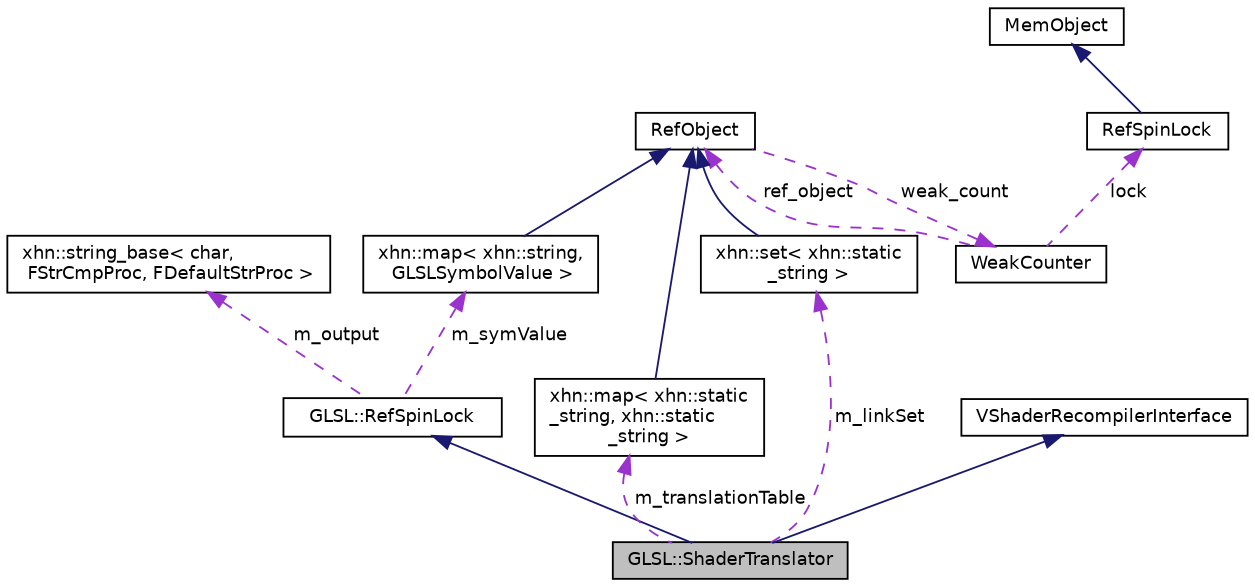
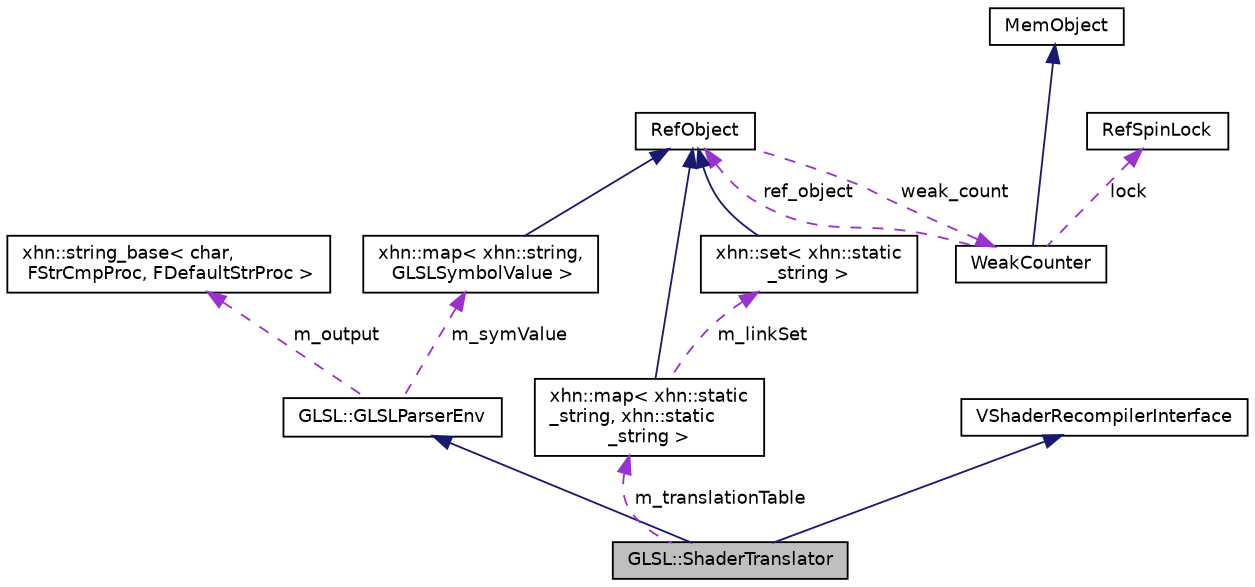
(1114, 85) -> (1043, 155)
(393, 417) -> (393, 417)
(829, 437) -> (702, 336)
